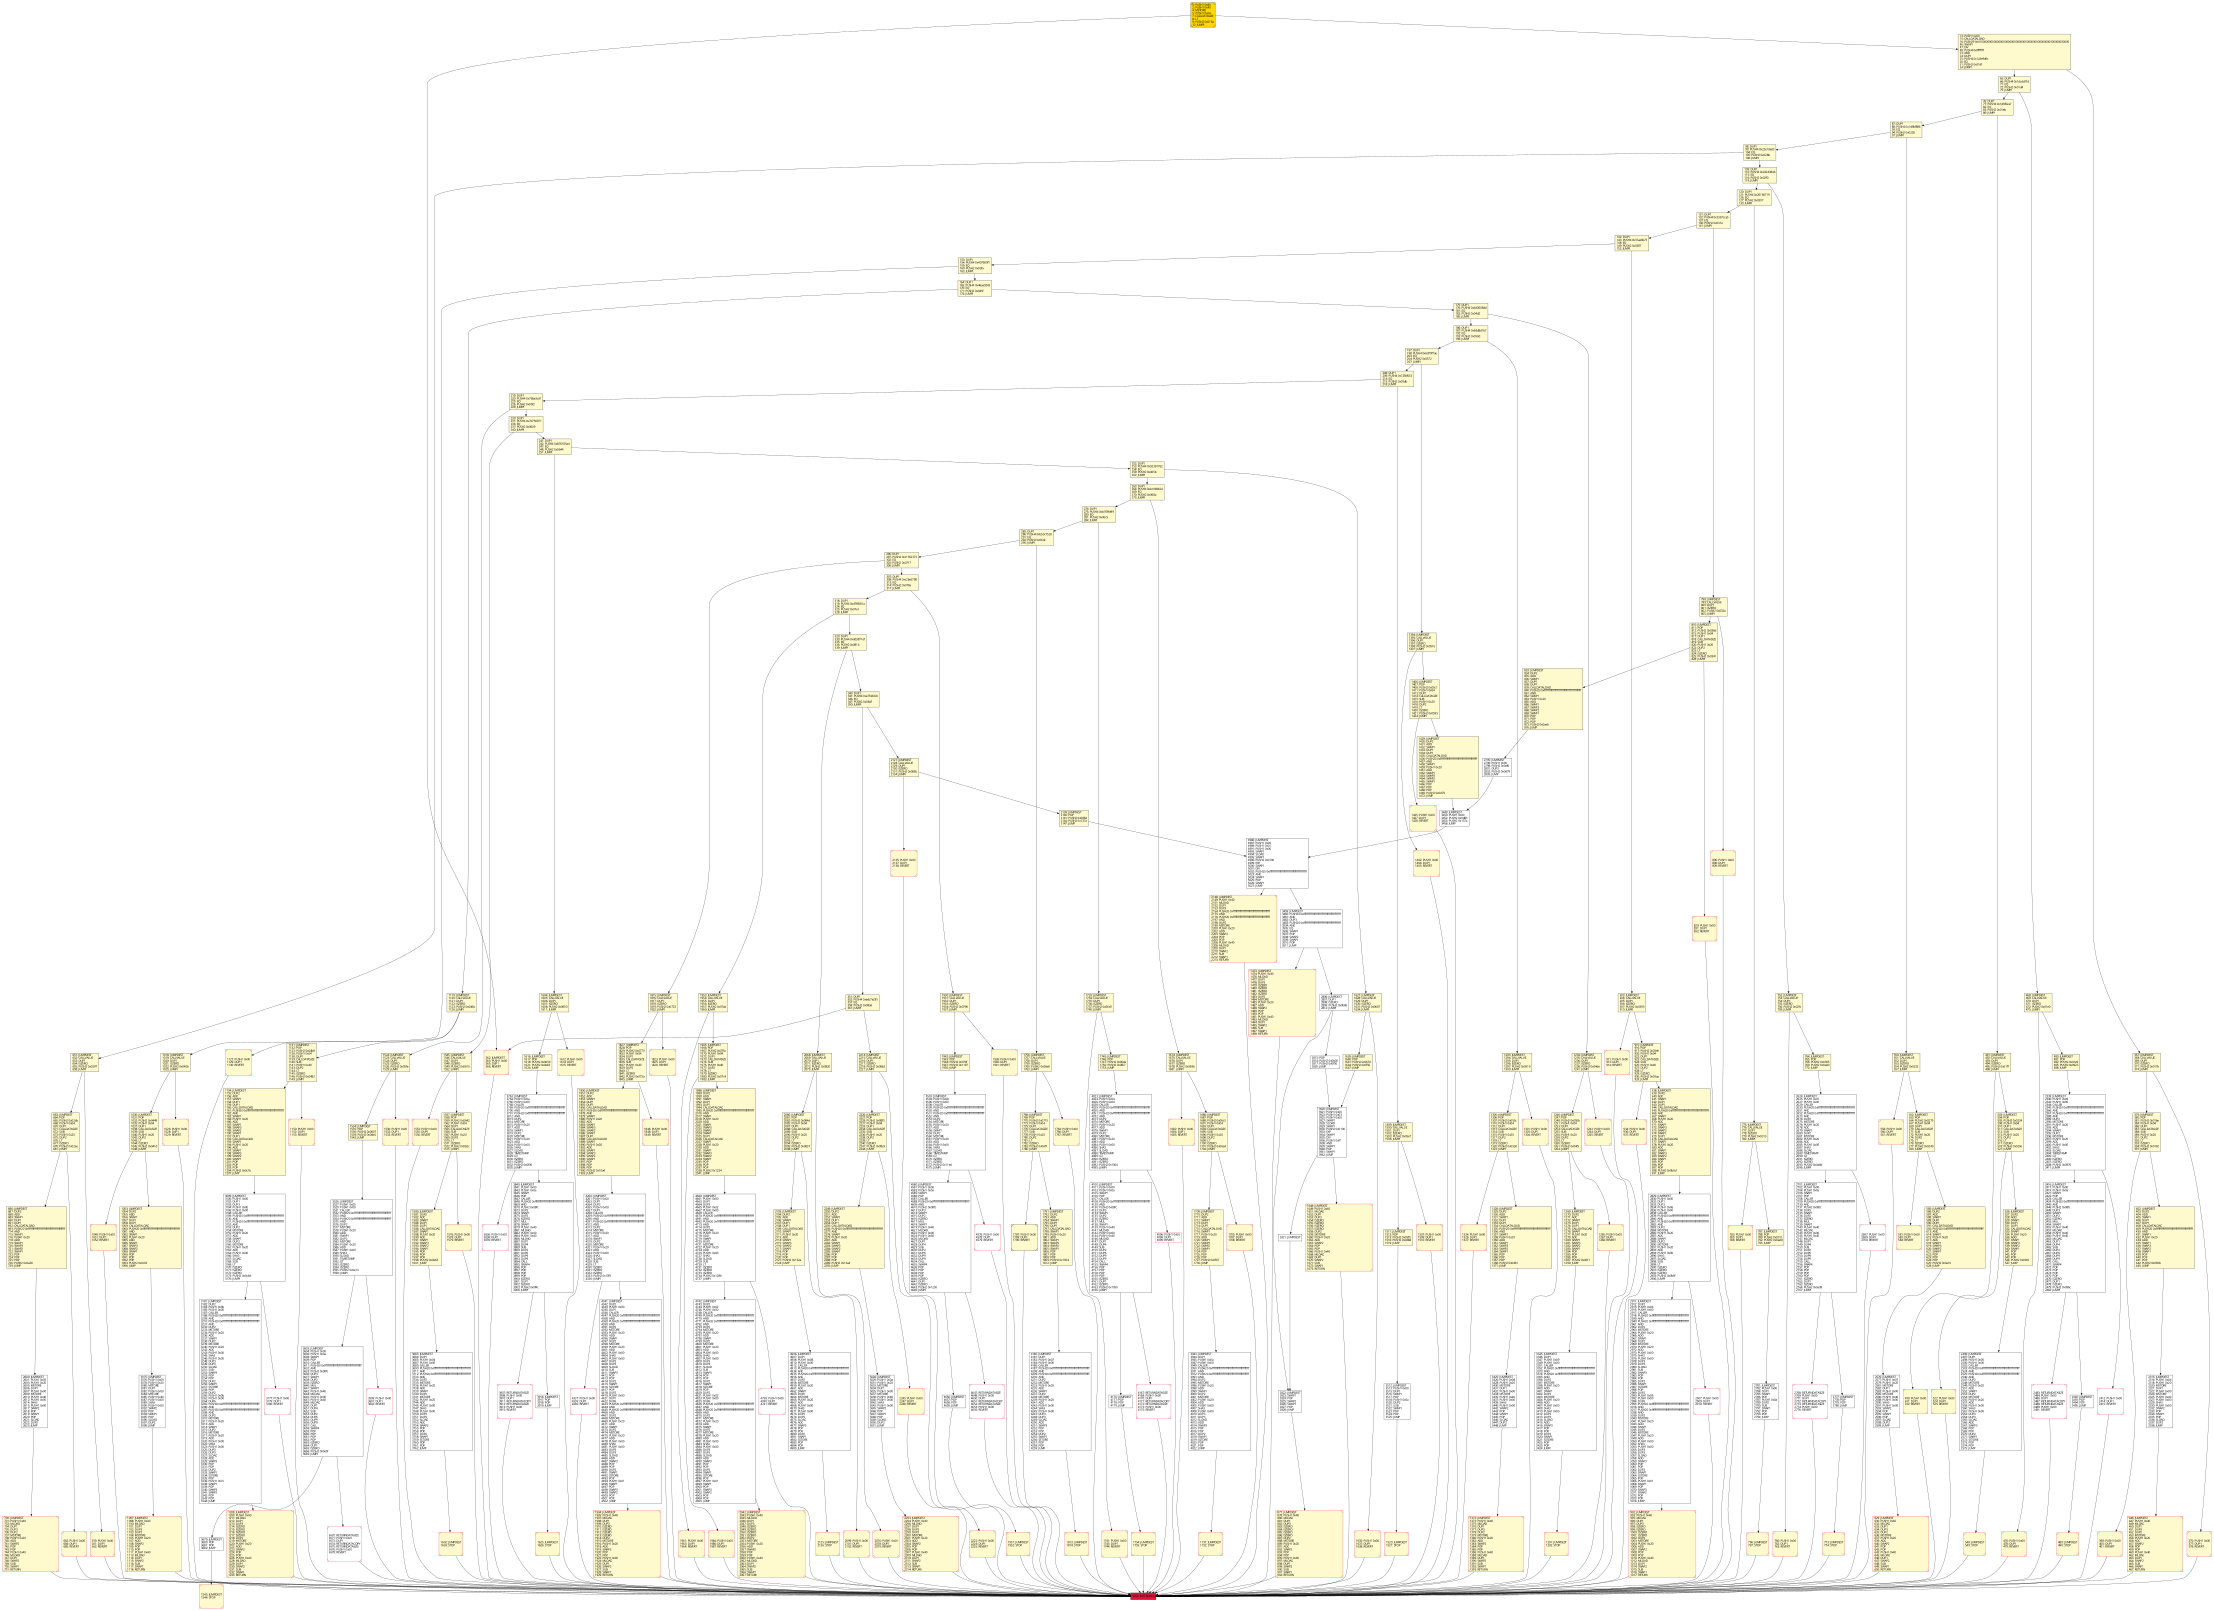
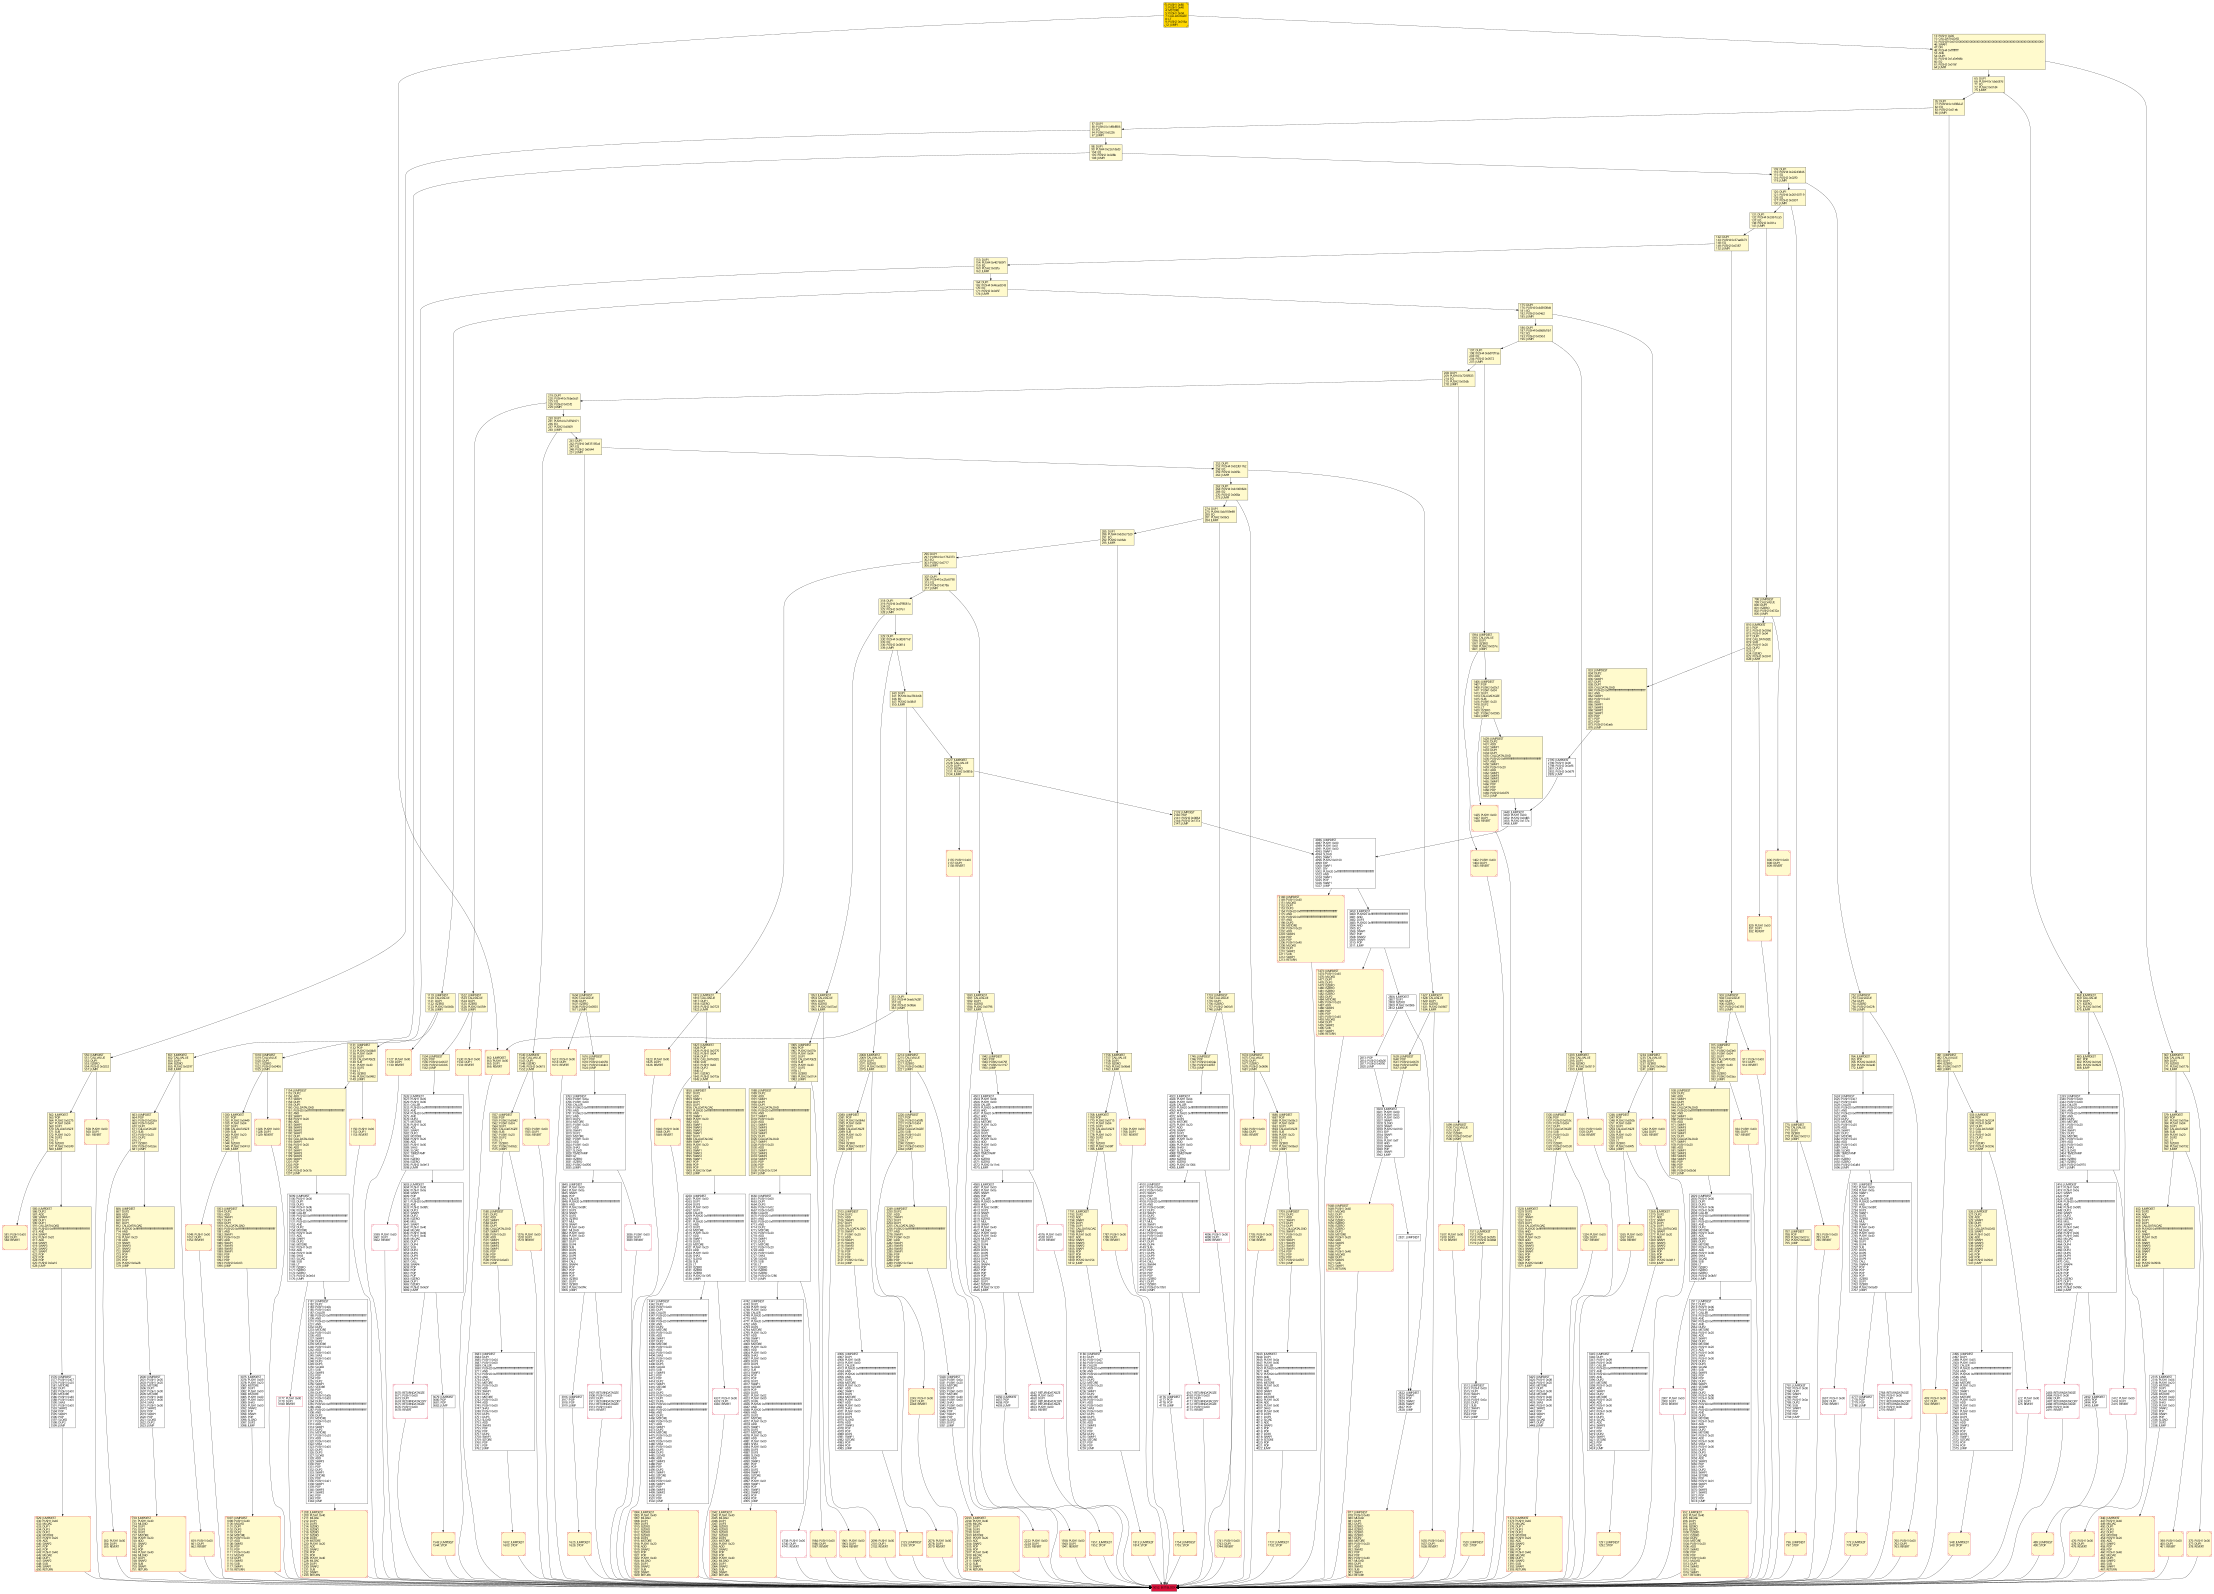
(1024, 1238) -> (1114, 1238)
(278, 1401) -> (290, 1401)
(1943, 1401) -> (2028, 1401)
none -> (791, 1586)
